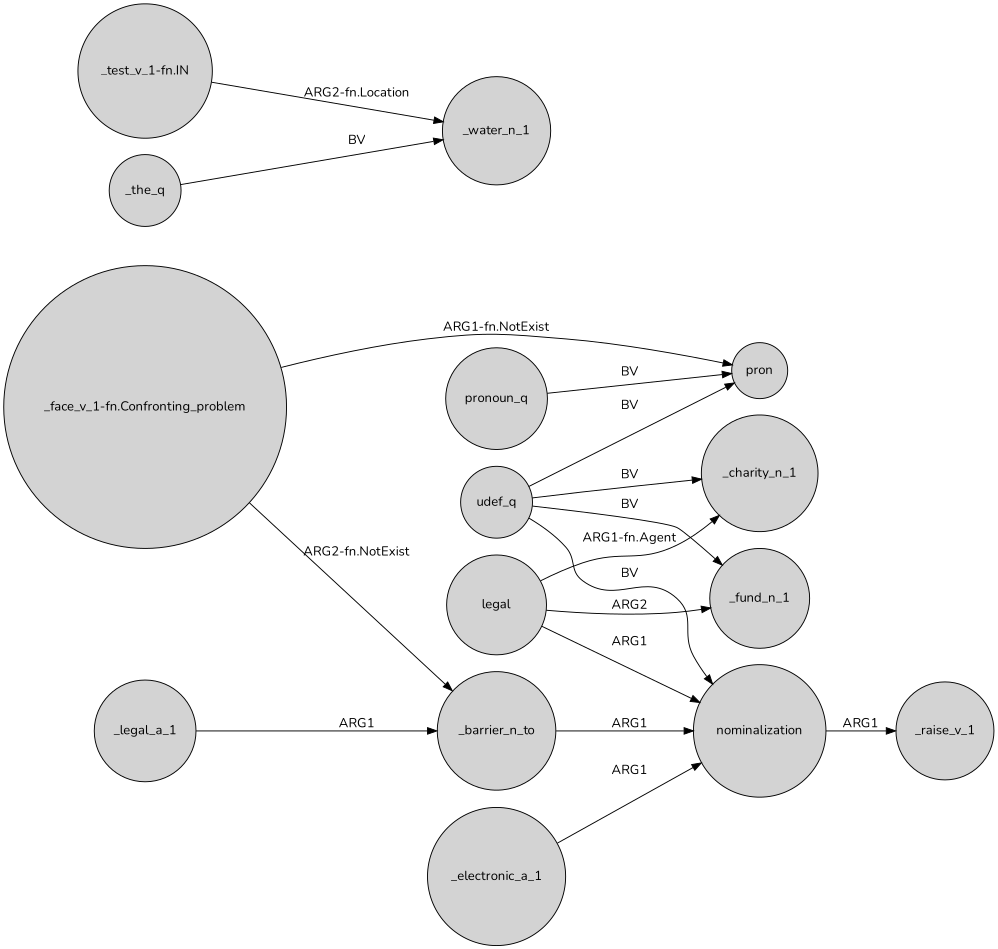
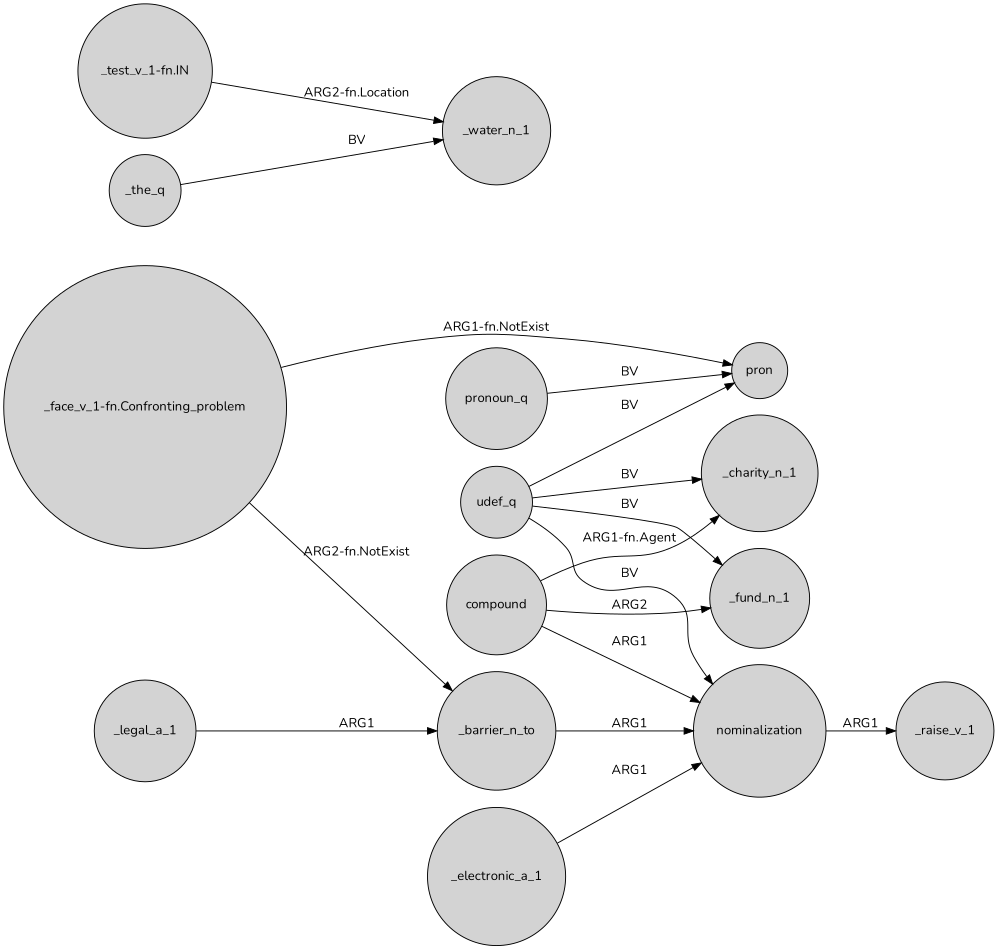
(497, 605) -> (497, 605)
